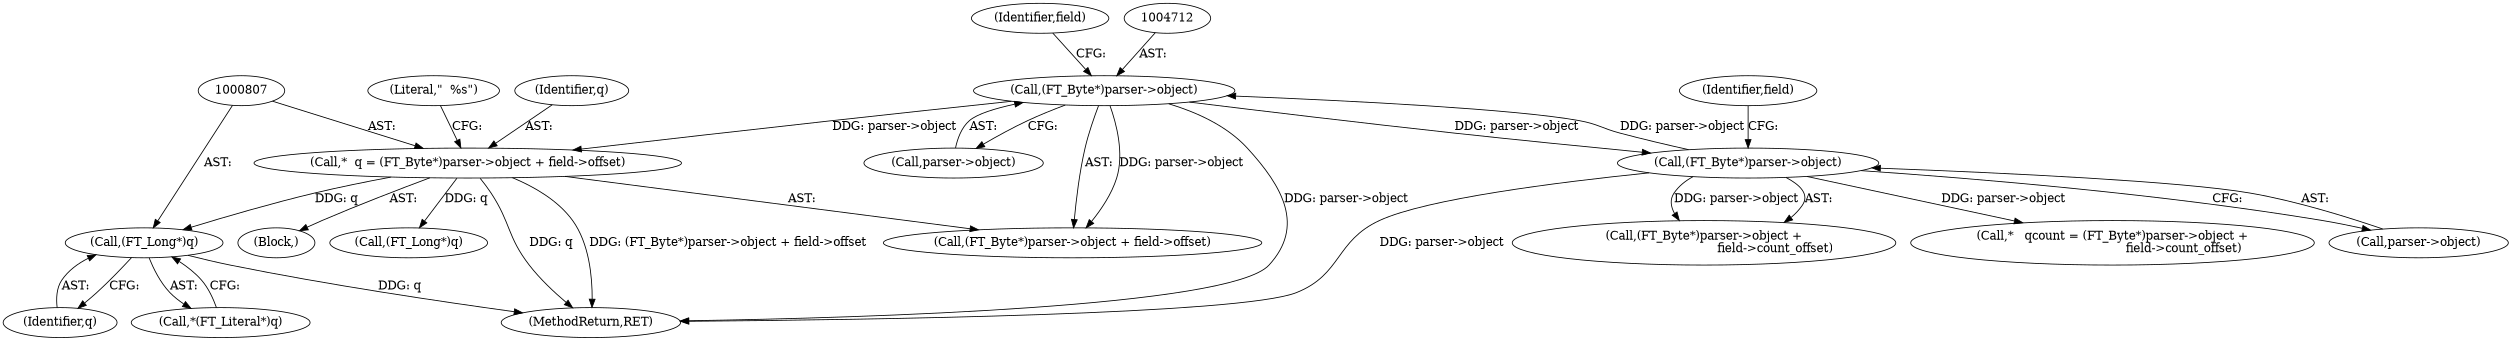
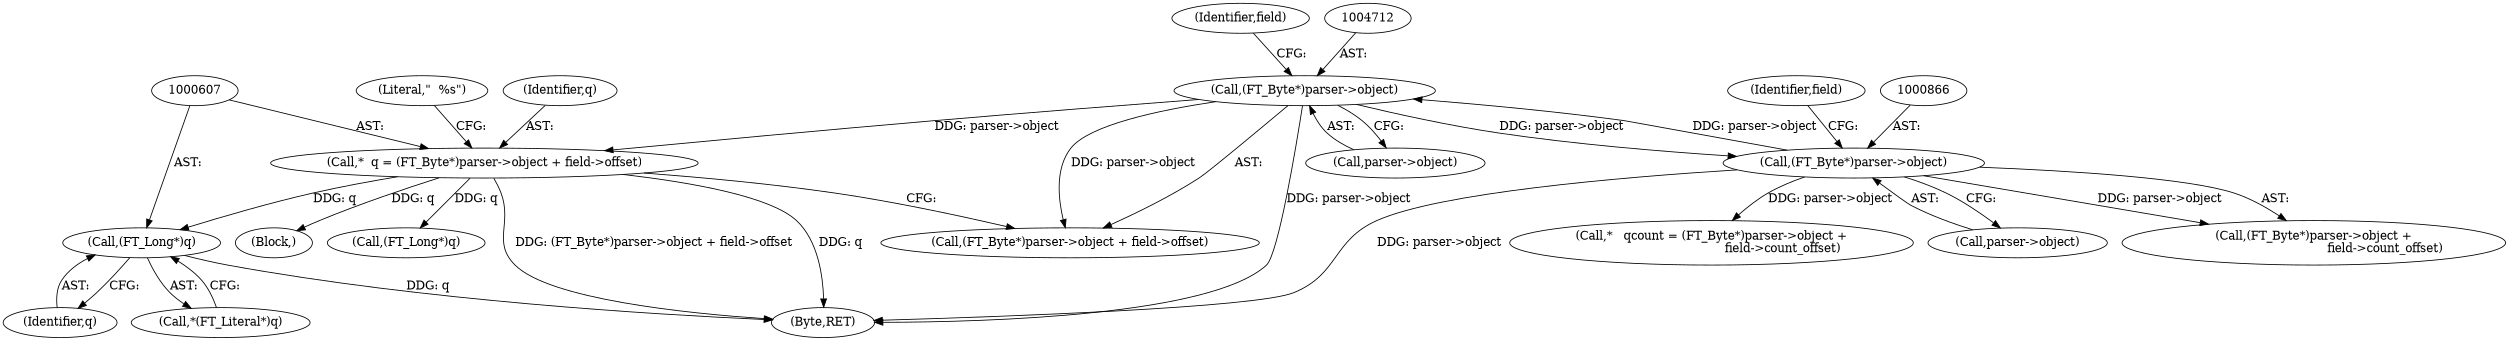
(241, 91) -> (195, 91)
none -> (1924, 91)
(405, 199) -> (413, 199)
(804, 199) -> (923, 199)
(591, 323) -> (823, 323)
